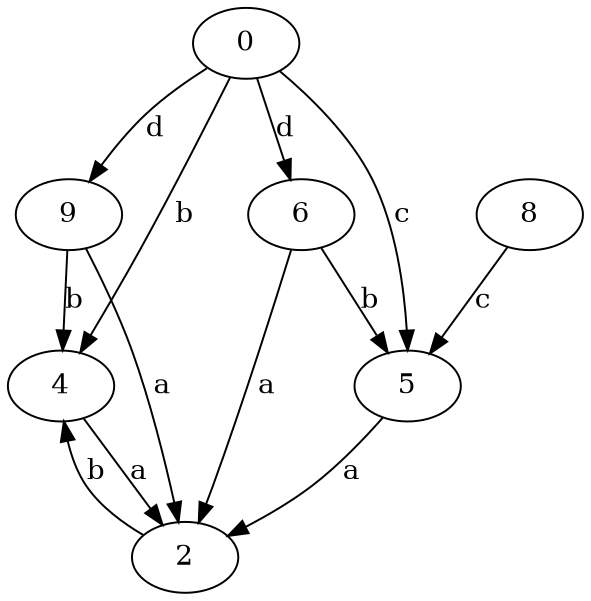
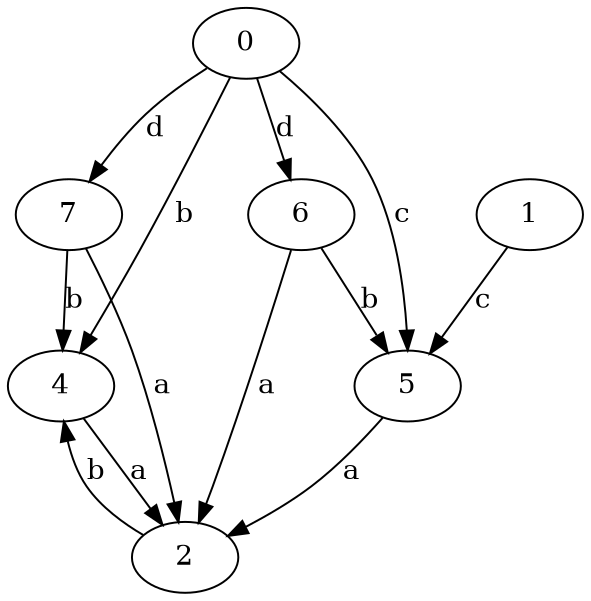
(69, 215) -> (69, 215)
(530, 215) -> (530, 215)
